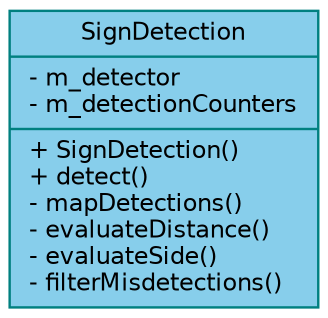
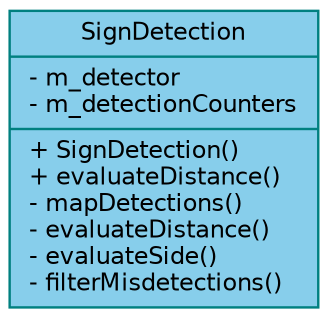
(89, 177) -> (156, 177)
